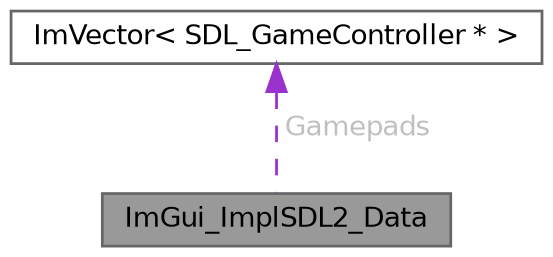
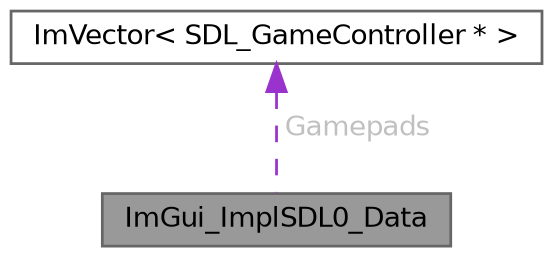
(277, 220) -> (277, 220)
